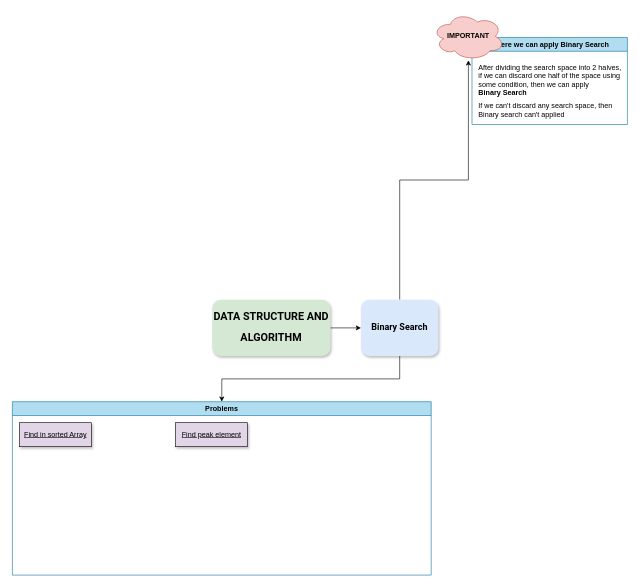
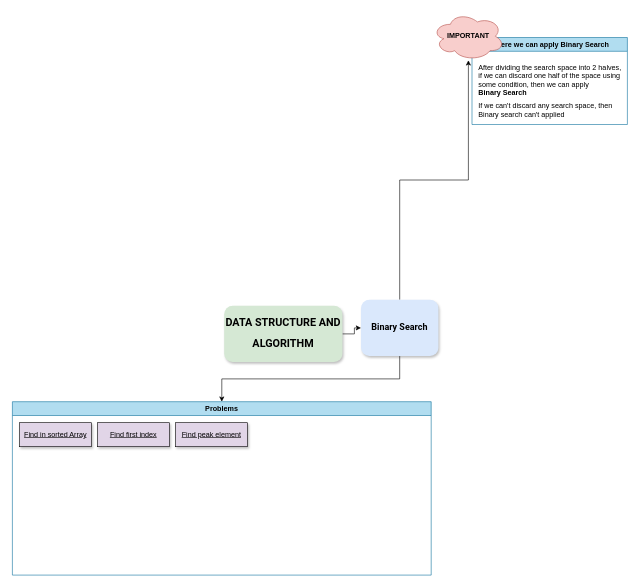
(271, 328) -> (283, 334)
none -> (134, 435)
